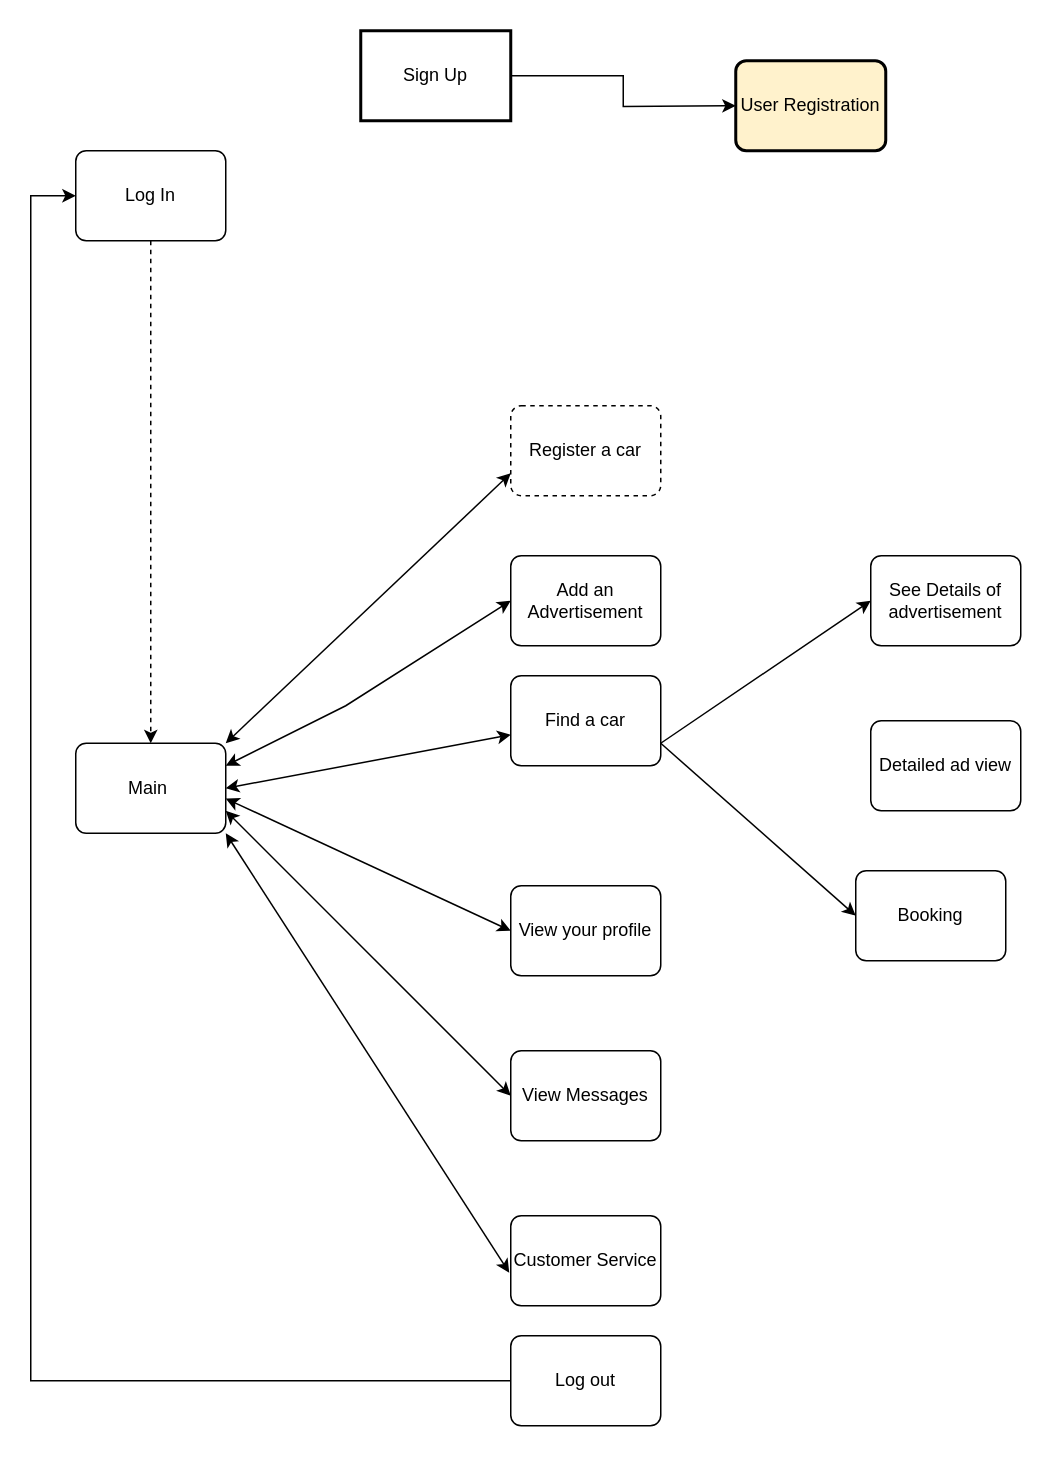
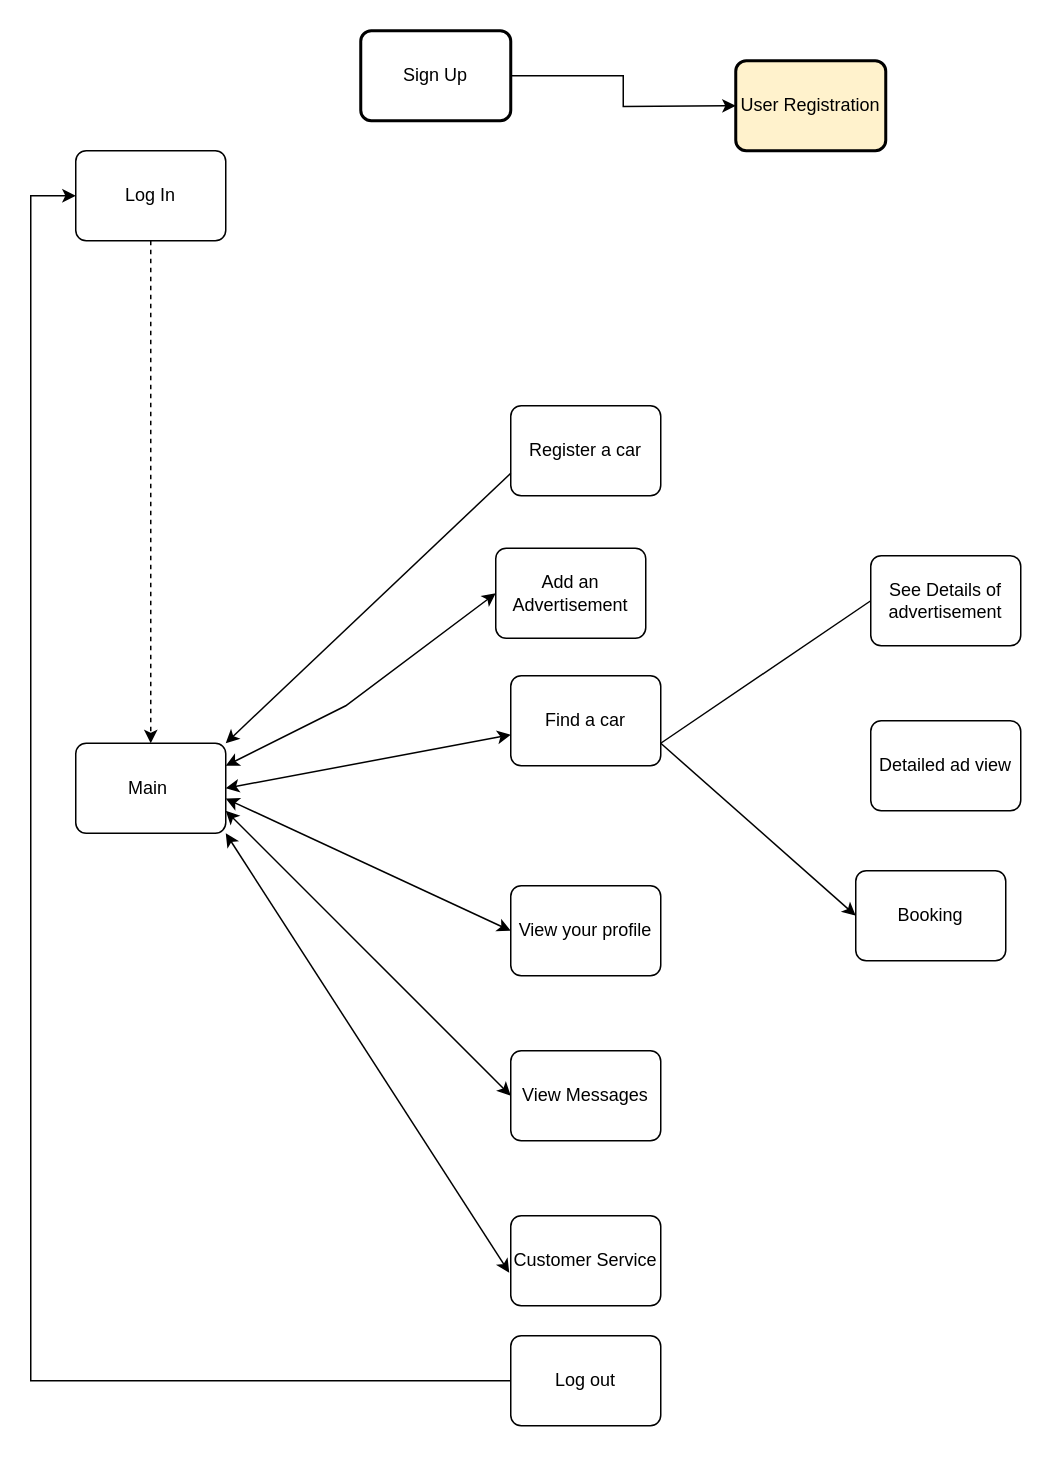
(436, 76) -> (436, 76)
(586, 451) -> (586, 451)
(502, 481) -> (506, 477)
(586, 601) -> (571, 593)
(861, 607) -> (865, 605)
